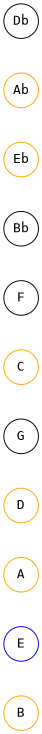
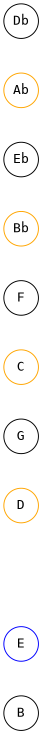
(21, 160) -> (21, 160)
(21, 229) -> (21, 229)
(21, 575) -> none
(21, 713) -> (21, 713)
